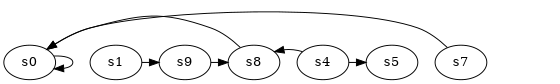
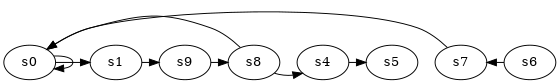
(293, 50) -> (284, 75)
none -> (64, 62)
none -> (530, 62)
